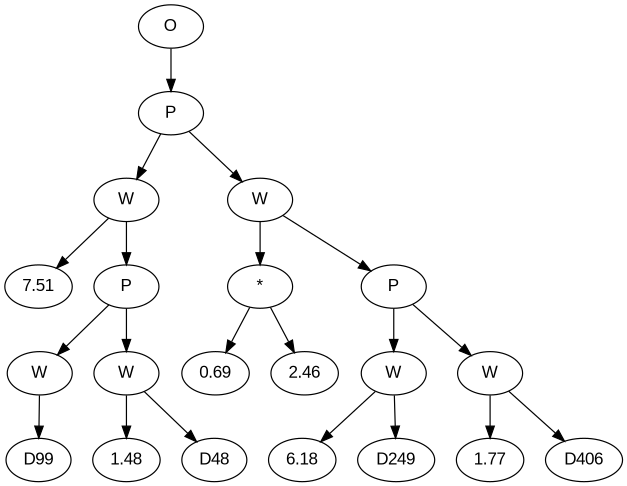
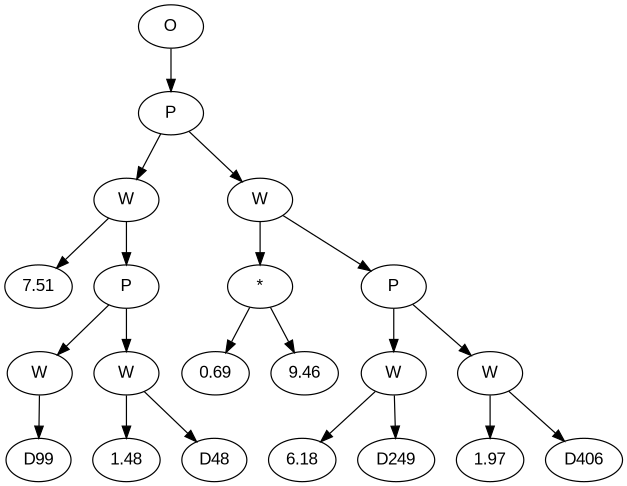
(305, 373) -> (305, 373)
(490, 460) -> (490, 460)
